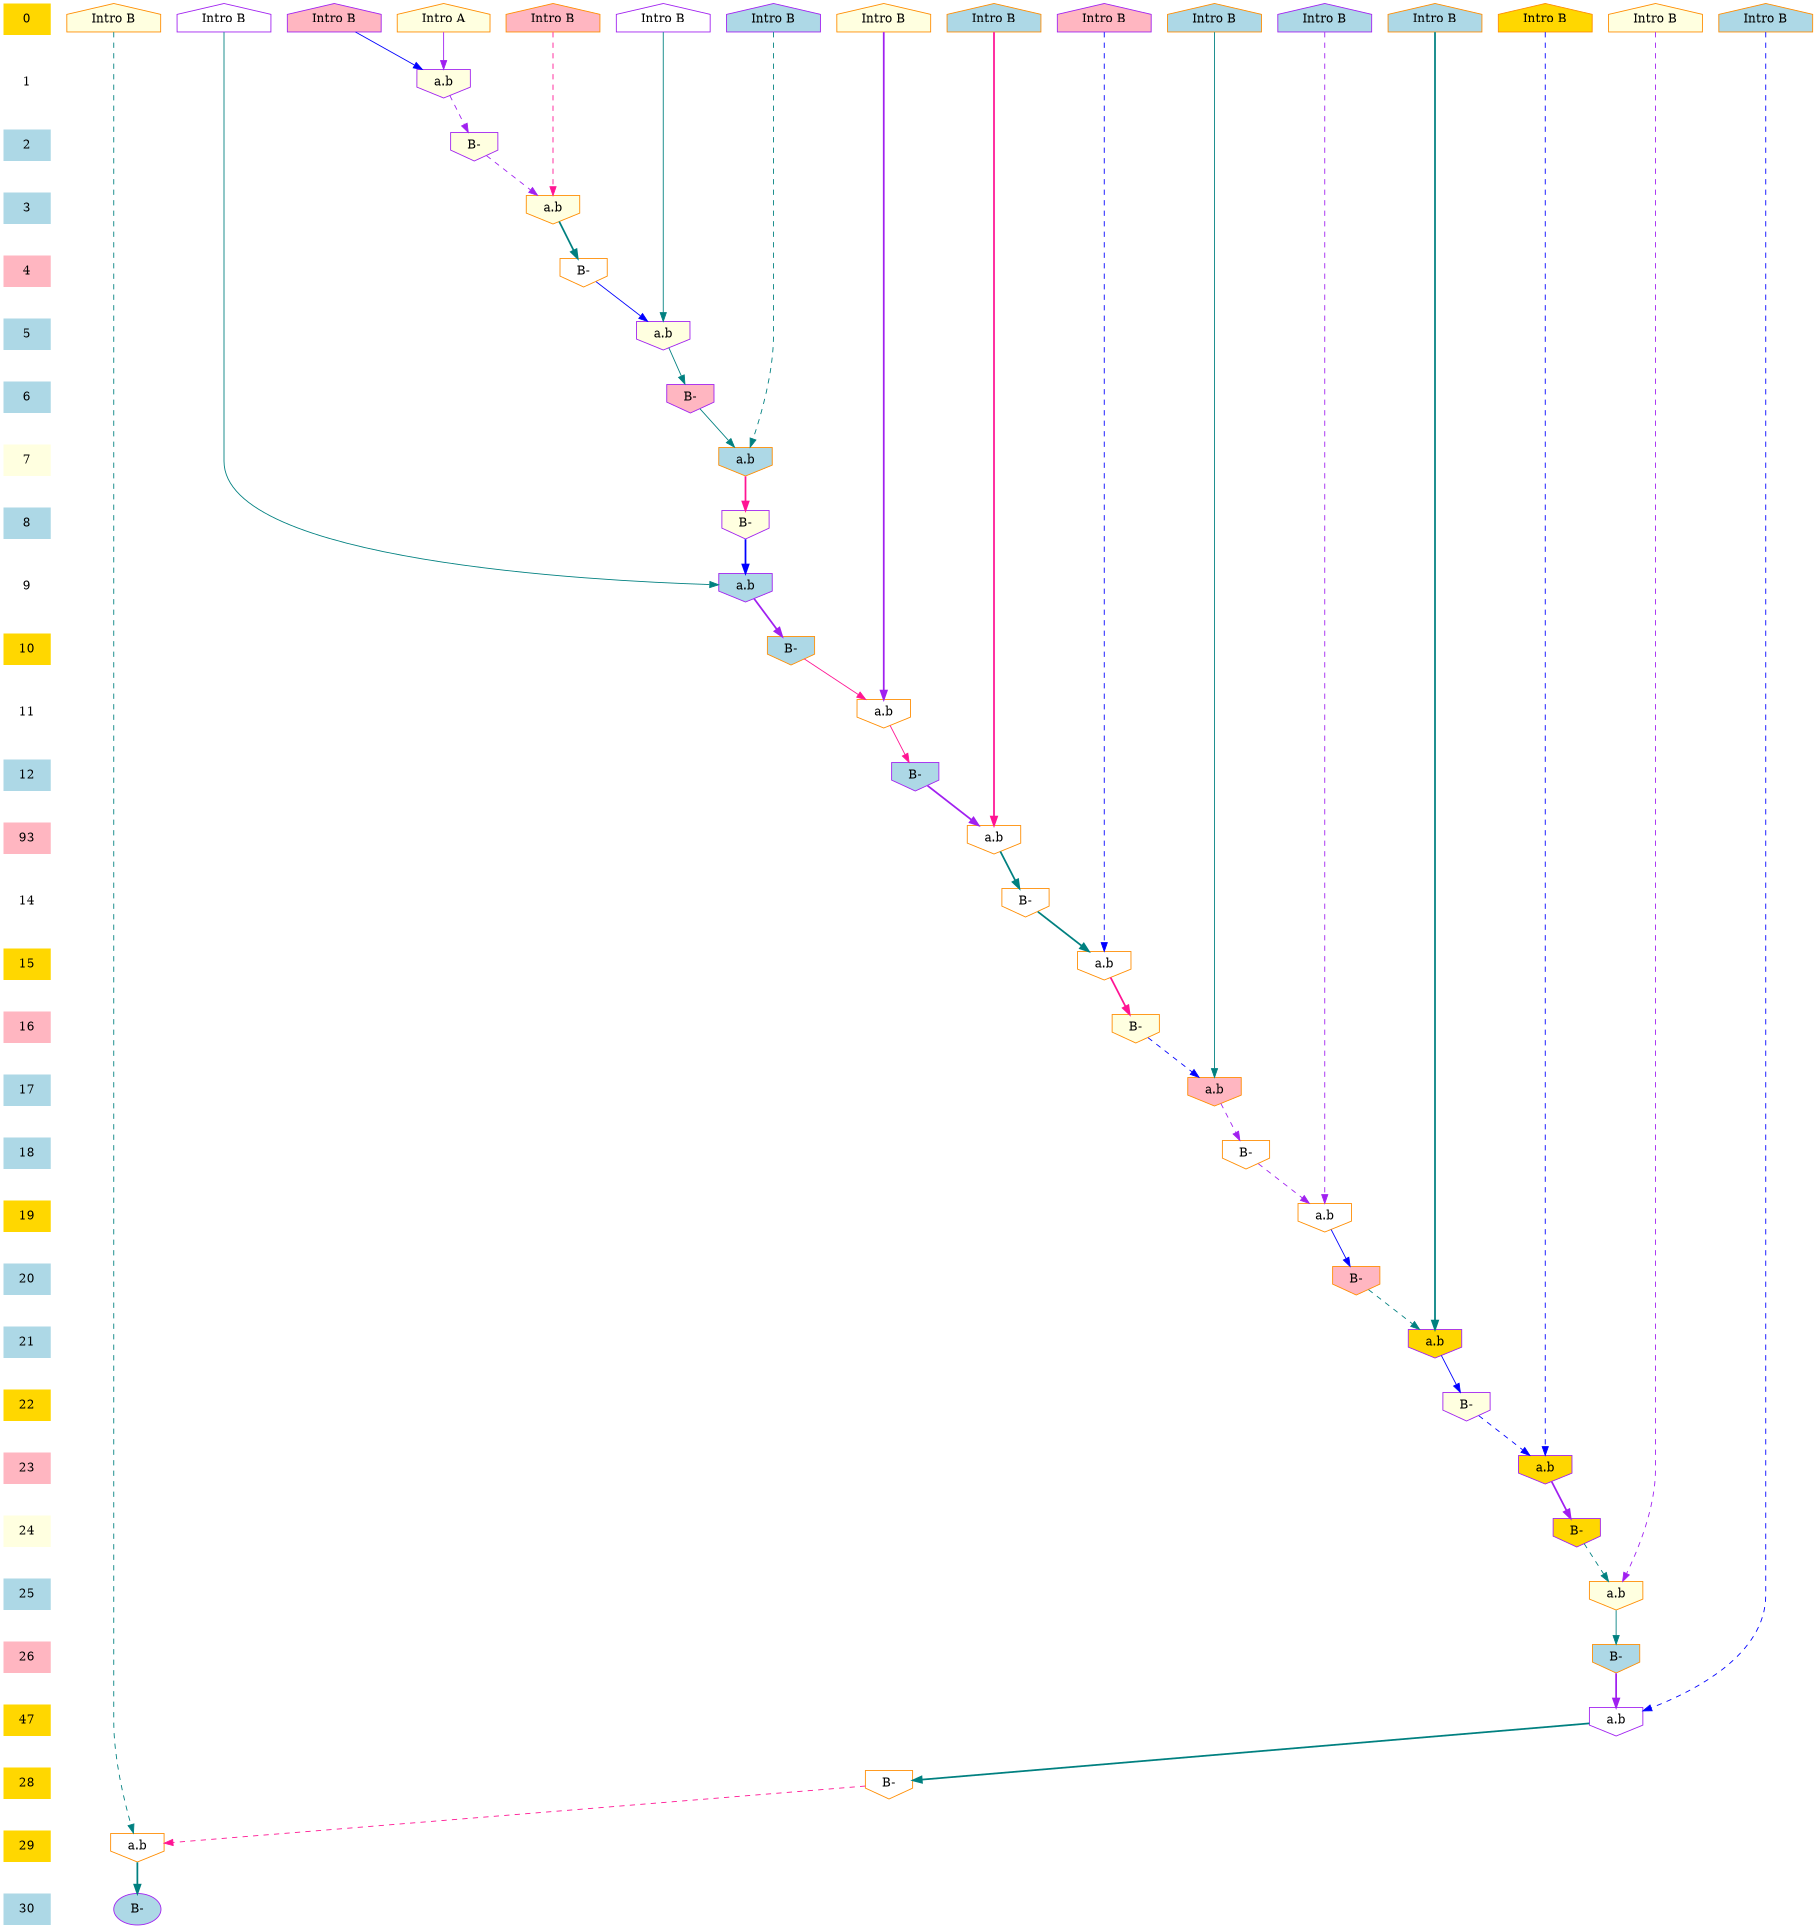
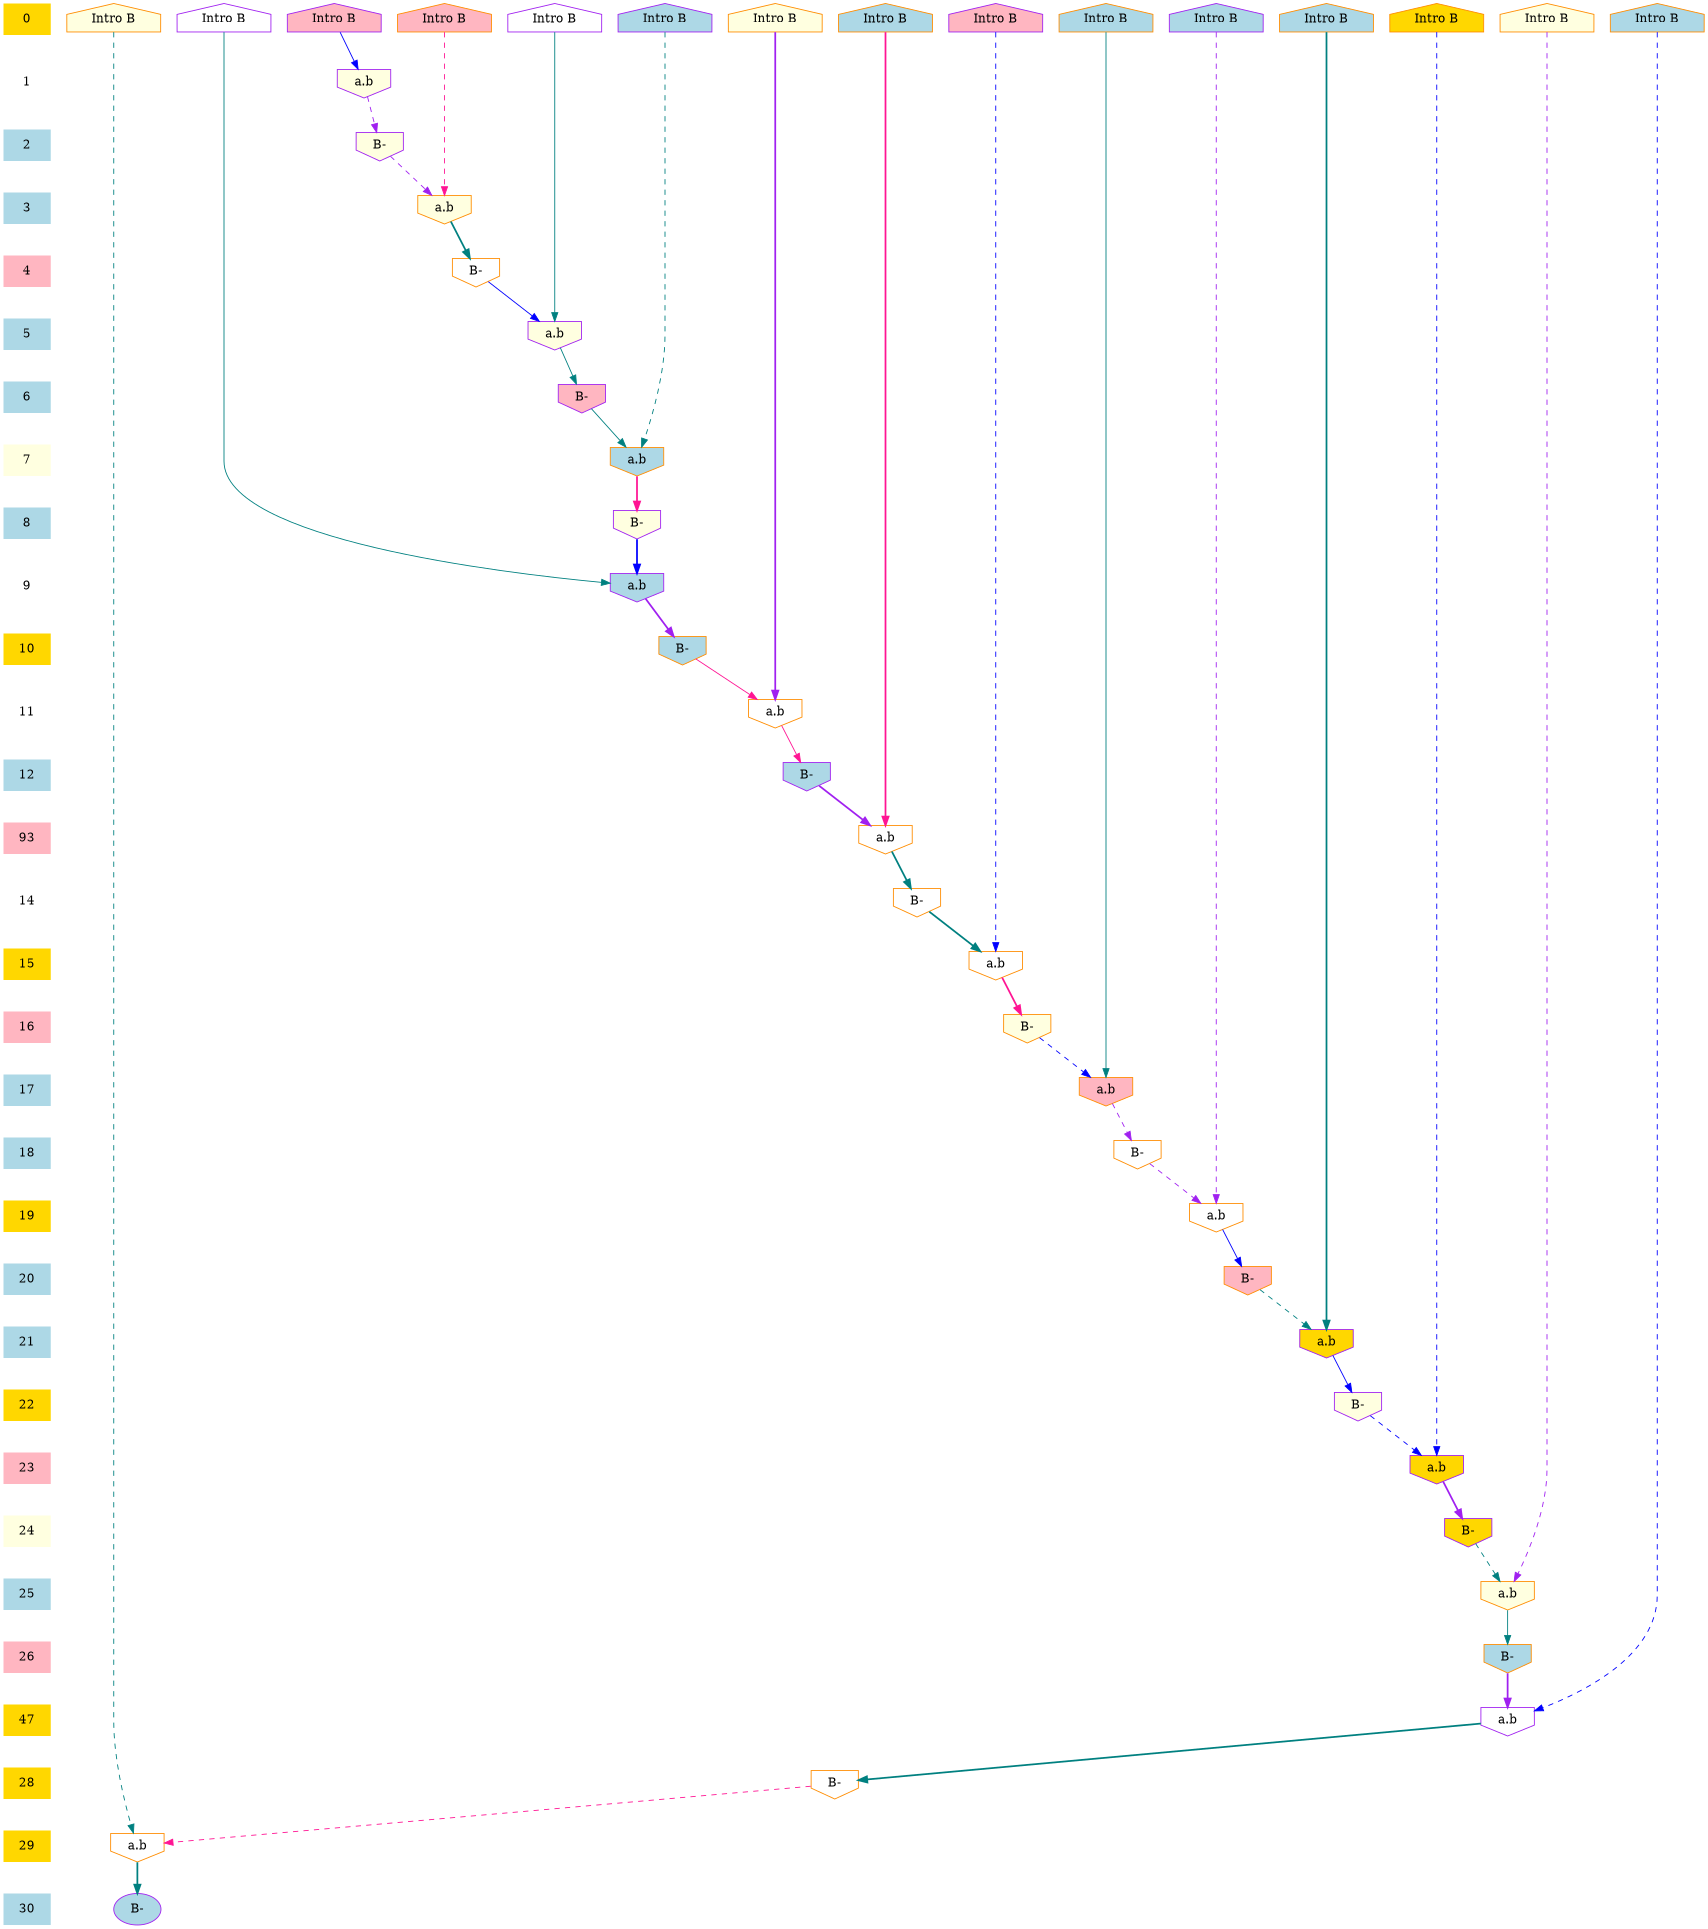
(444, 19) -> none
